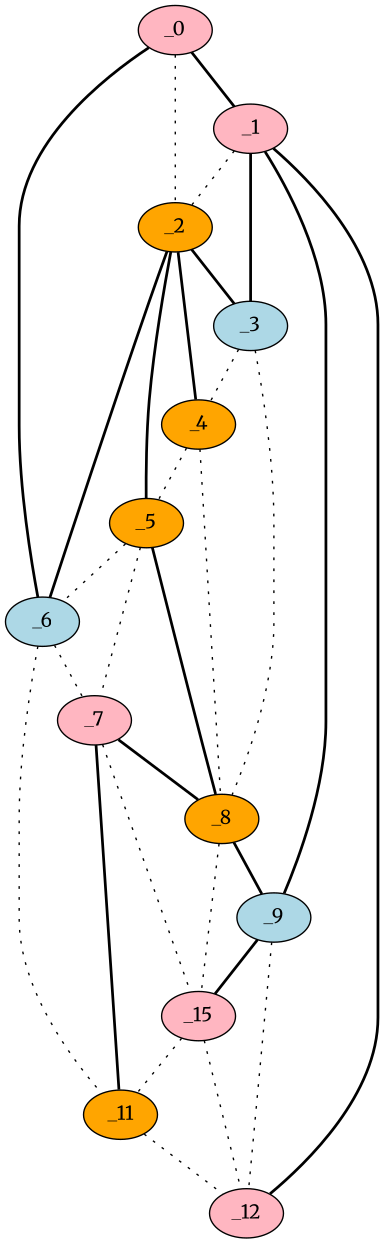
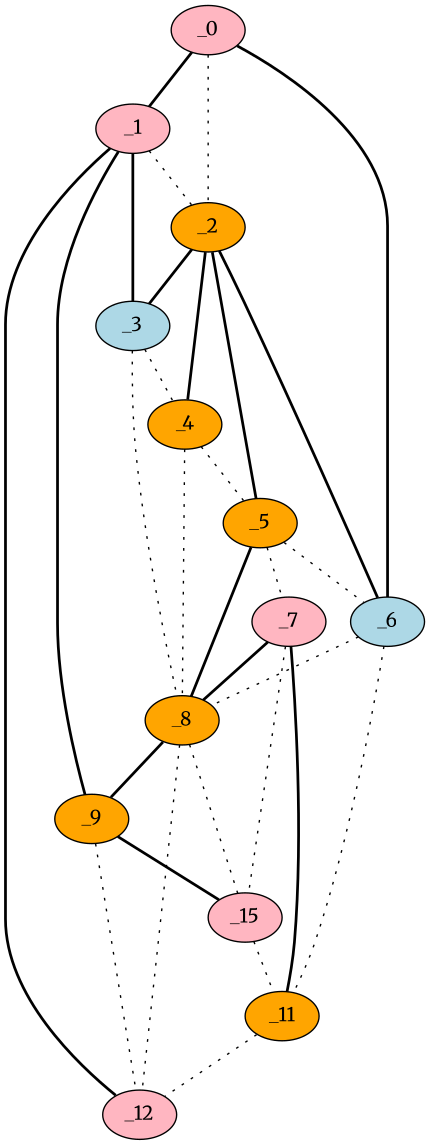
(69, 671) -> (271, 678)
(274, 918) -> (92, 819)
(223, 1115) -> (161, 917)
